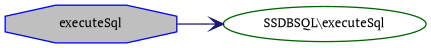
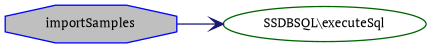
(91, 24) -> (91, 24)
